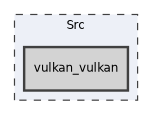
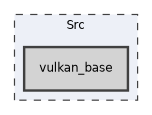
(76, 69) -> (76, 69)
